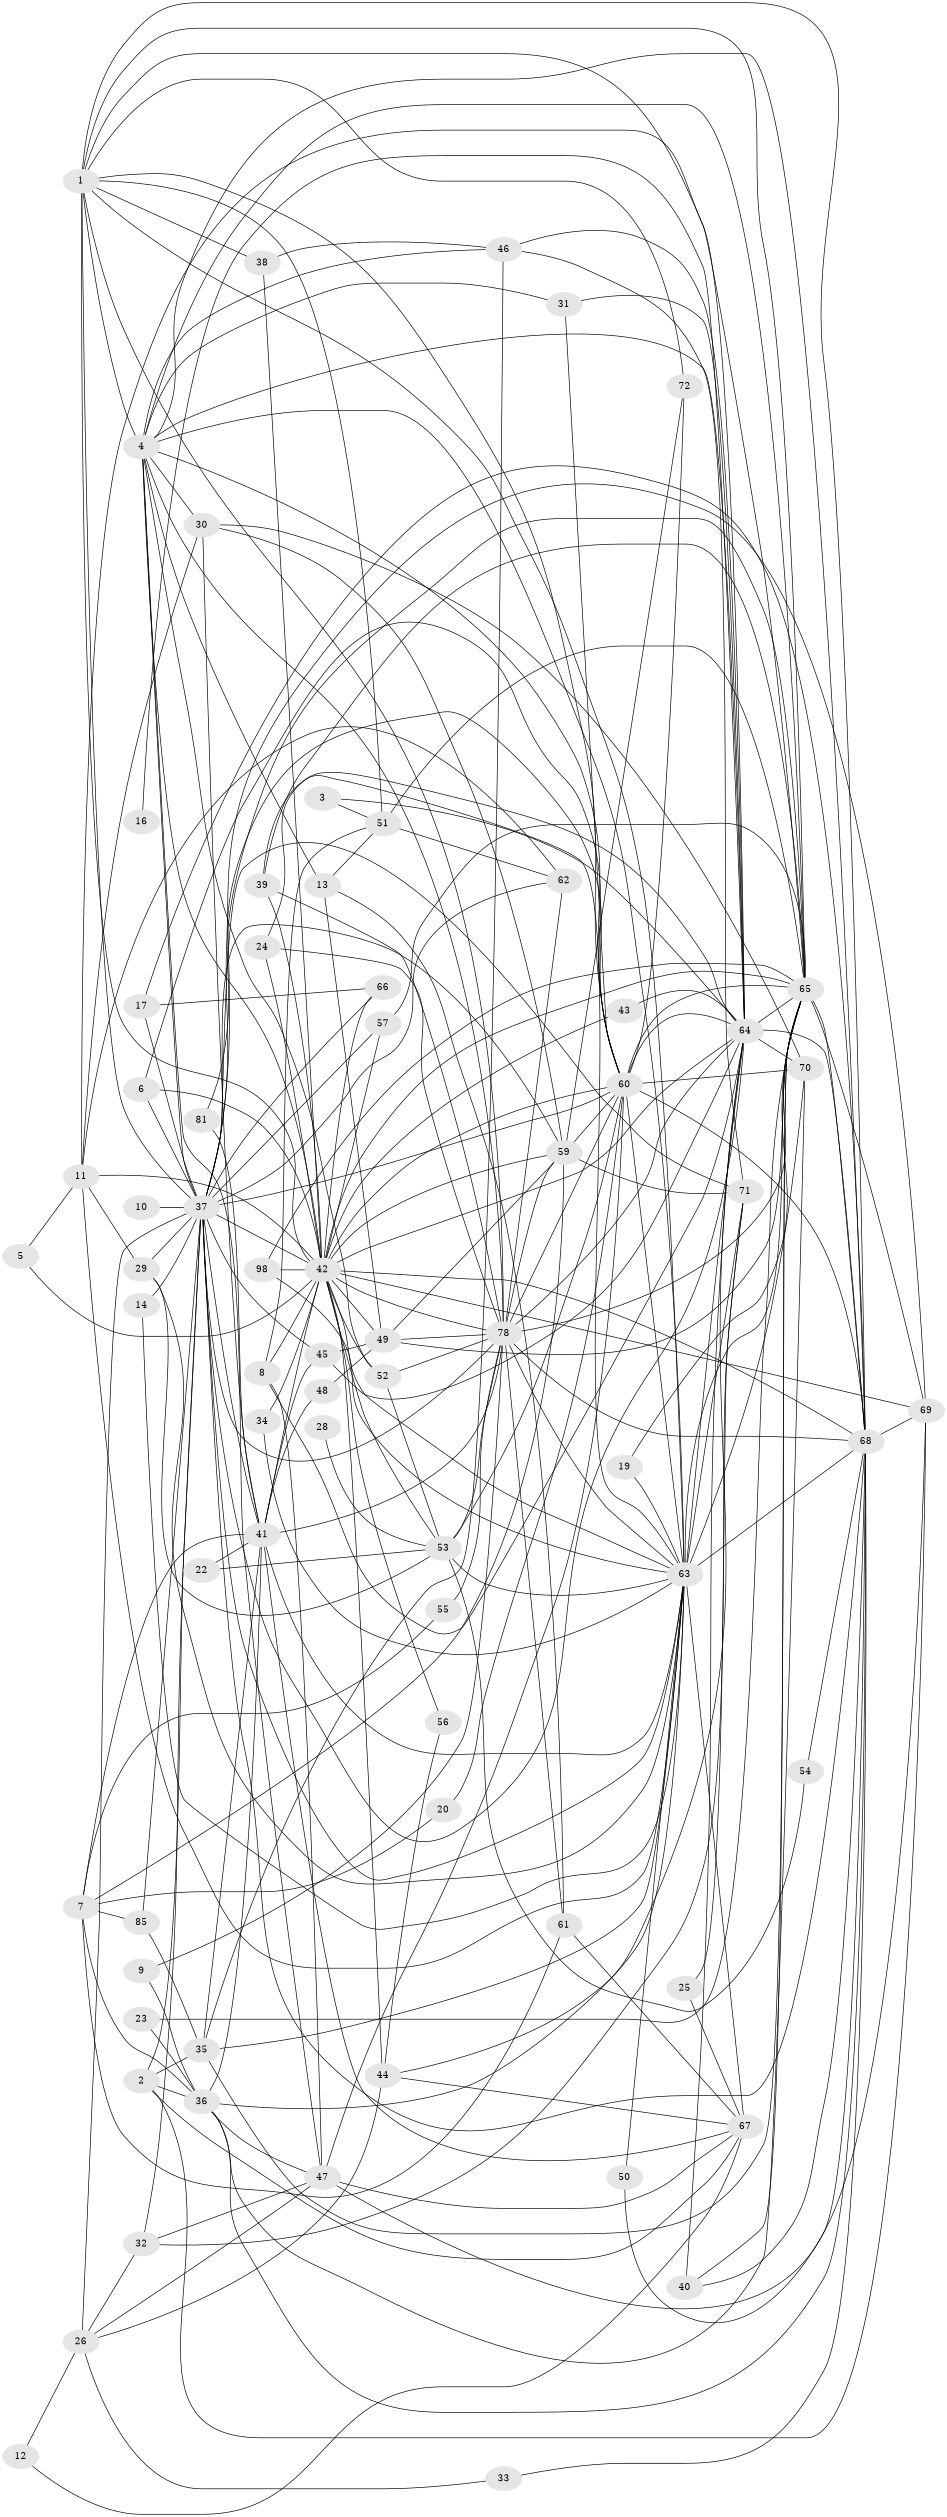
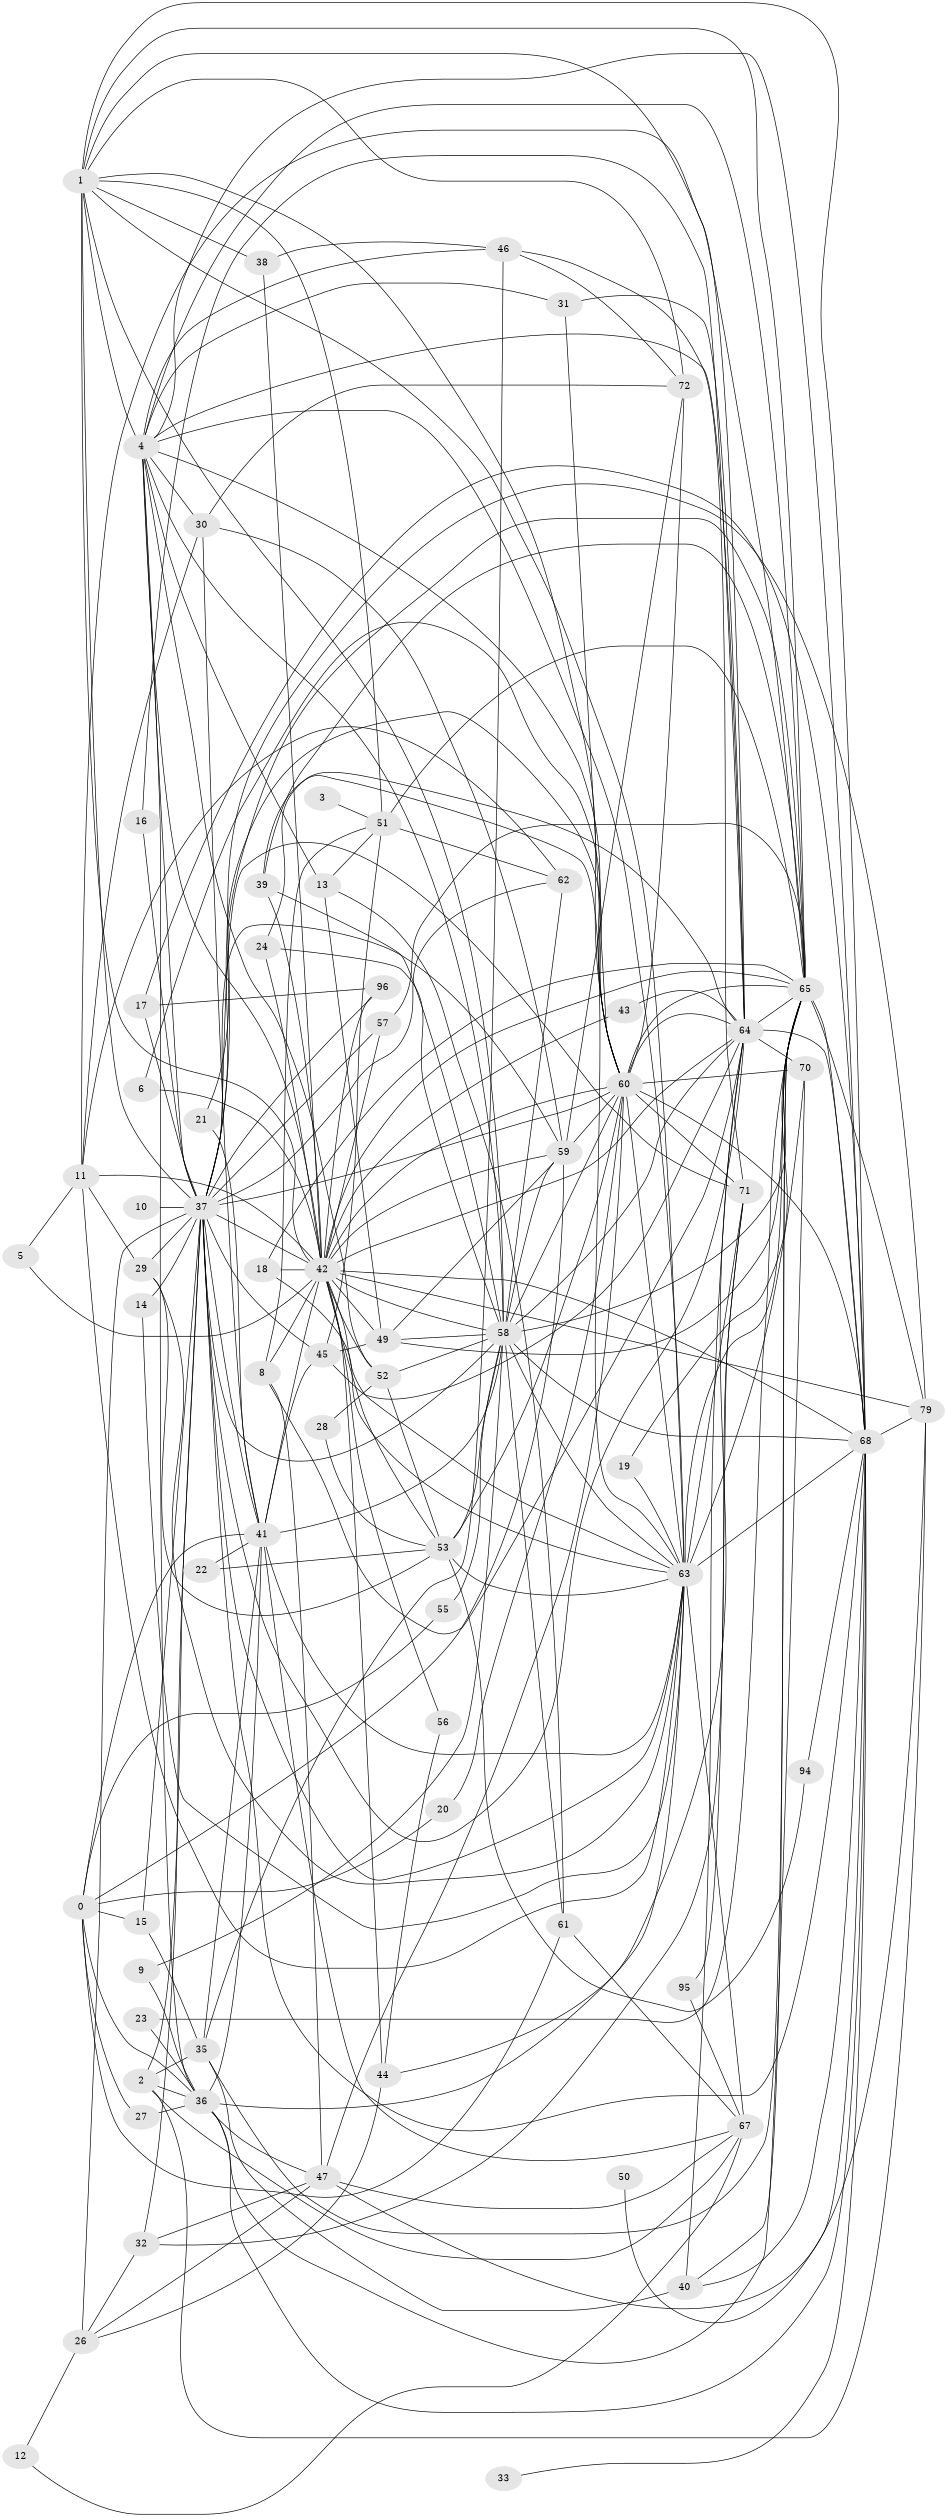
(730, 552) -> (606, 305)
(581, 707) -> (413, 385)
(589, 868) -> none
(383, 987) -> (383, 987)
none -> (358, 1090)
(202, 1120) -> (202, 1120)
(188, 1147) -> (160, 1276)
(172, 1148) -> (166, 1034)
(651, 1187) -> (685, 1138)
(262, 1270) -> (262, 1270)
(713, 1303) -> none
(504, 1334) -> (504, 1334)
(323, 1391) -> none
none -> (353, 1402)
(926, 1411) -> (926, 1411)
(262, 1421) -> none
(806, 1772) -> (806, 1772)
(655, 1876) -> none
(81, 1907) -> (81, 1907)
(142, 1923) -> (142, 1923)
(590, 1944) -> (385, 2278)
(685, 1988) -> (685, 1988)
(564, 2101) -> none
none -> (142, 2117)
(249, 2489) -> none
